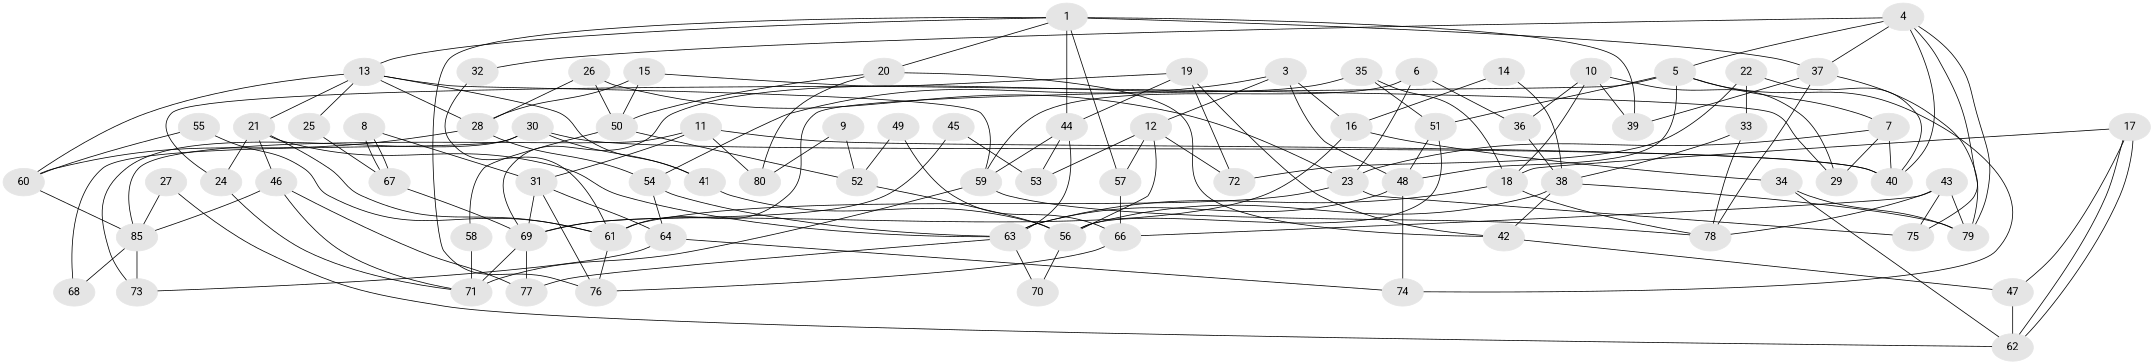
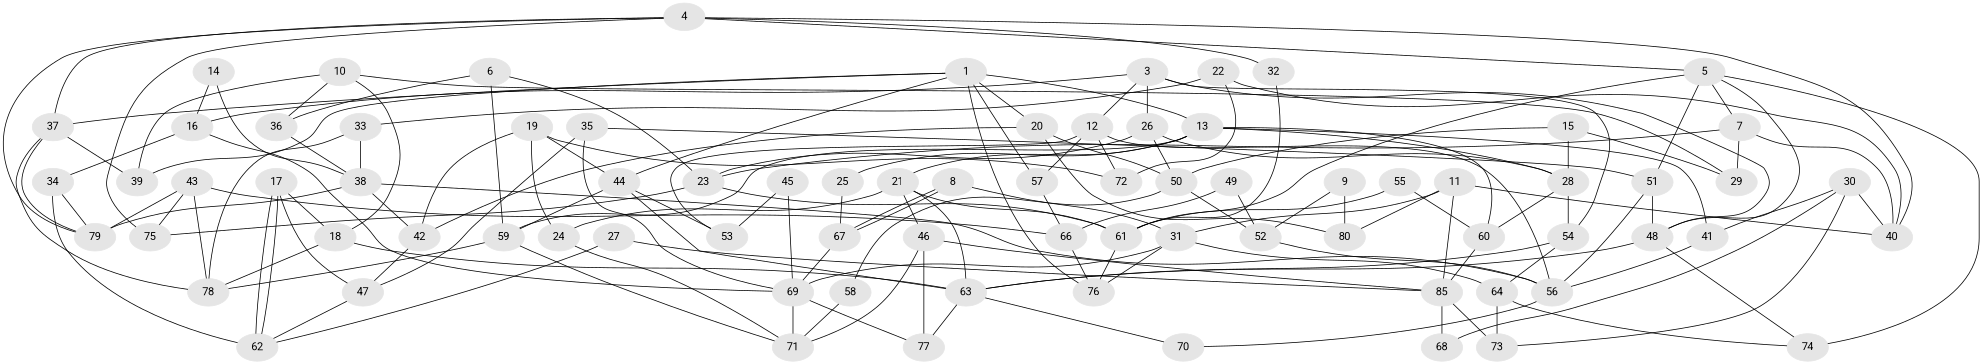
none -> (1147, 100)
(1453, 106) -> (477, 222)
